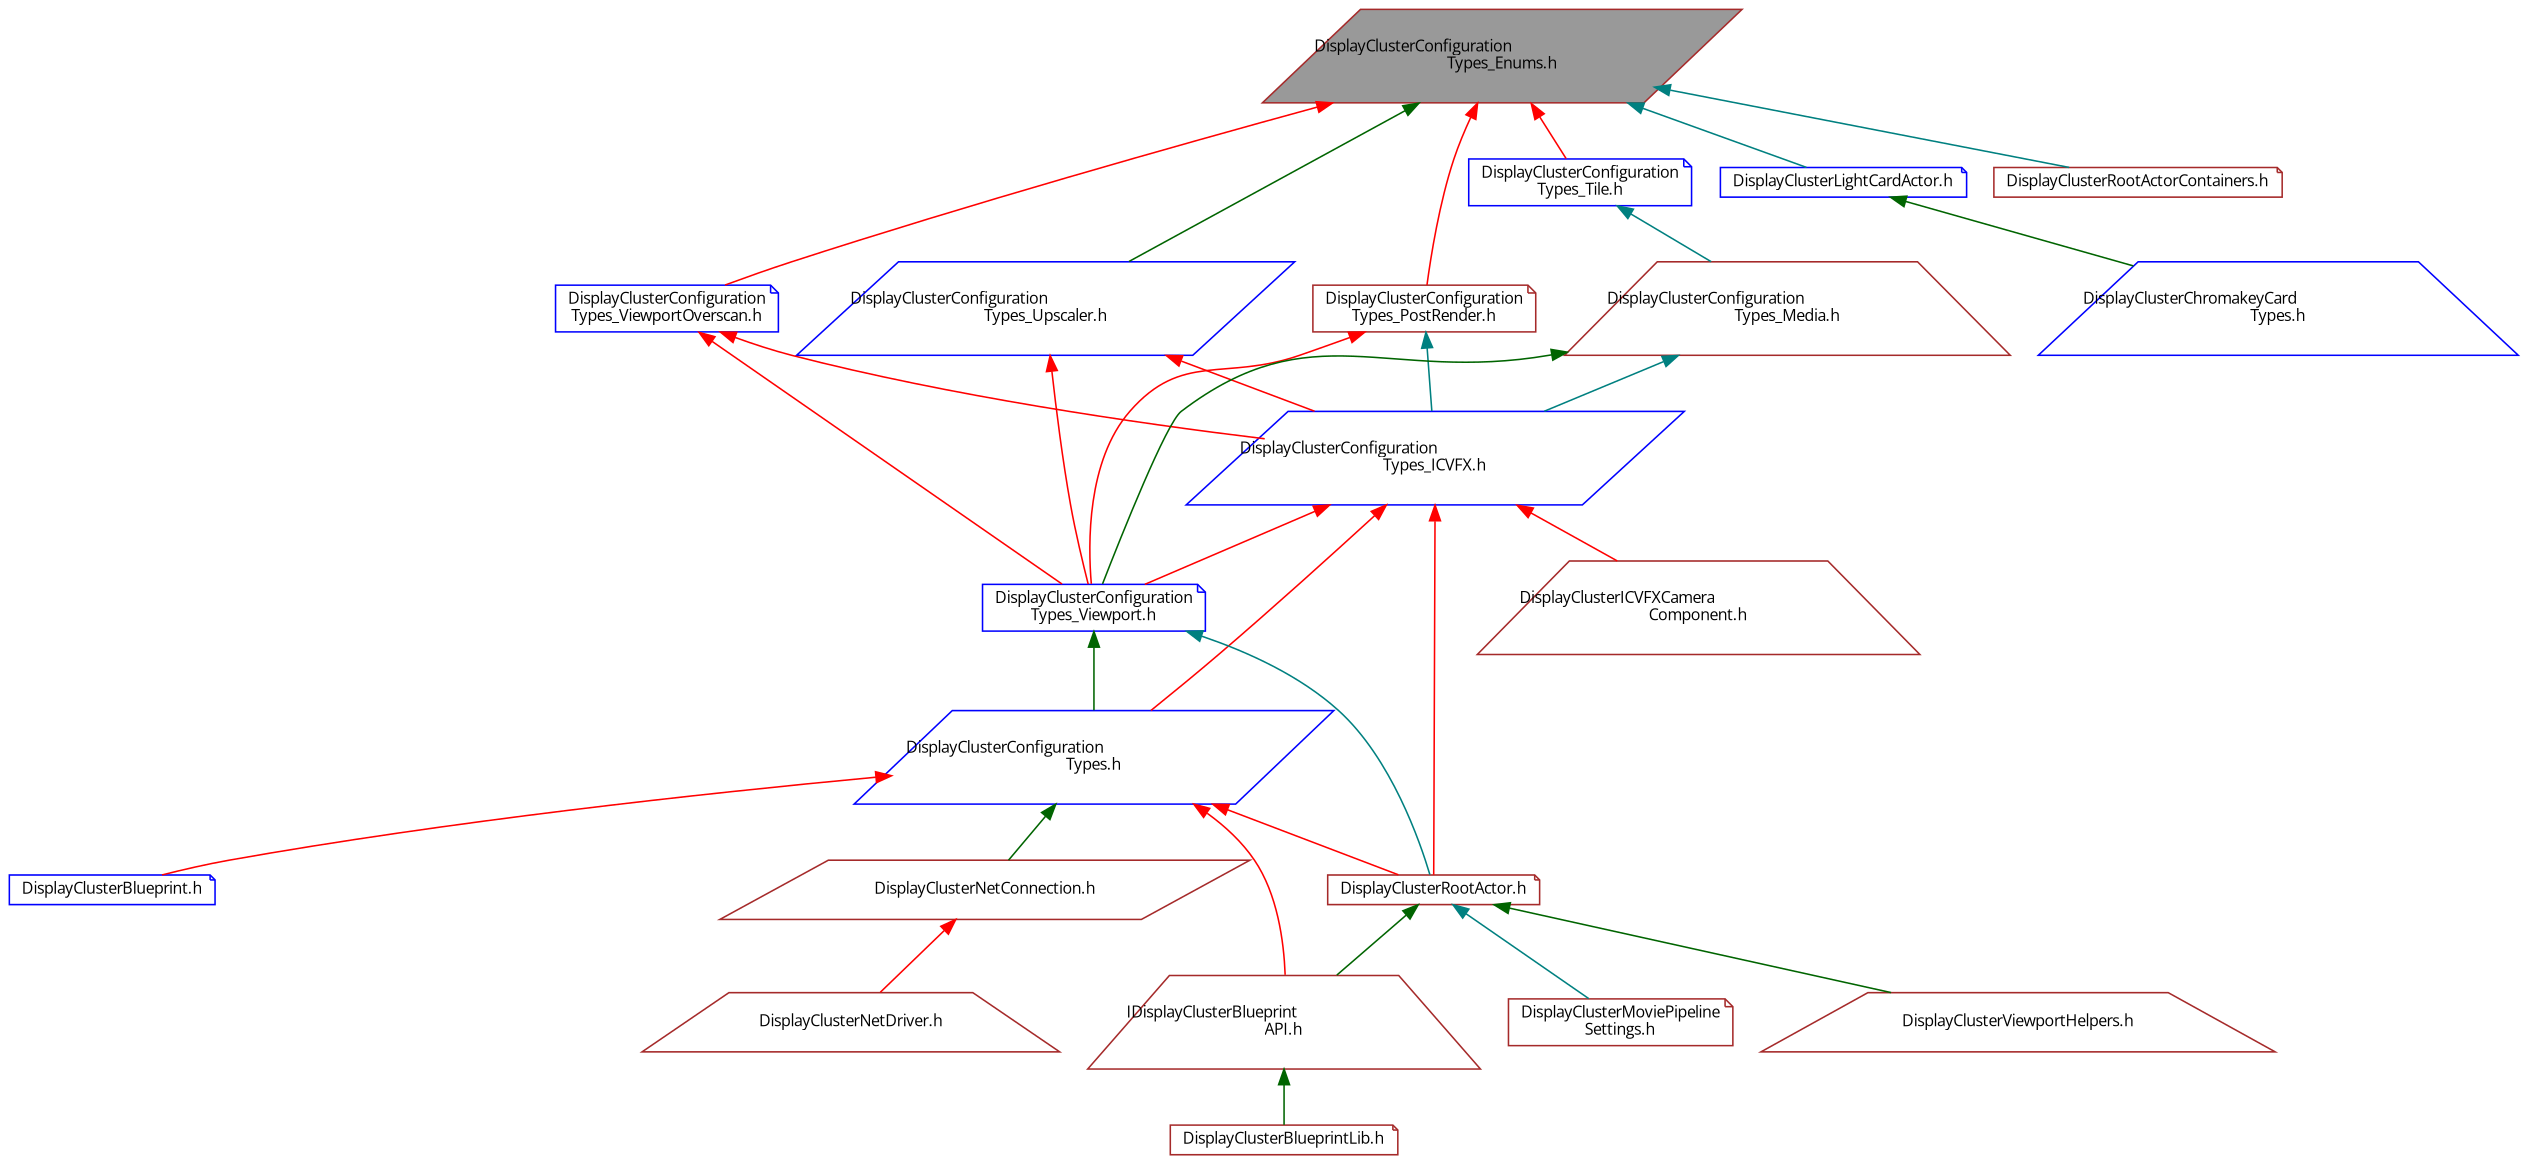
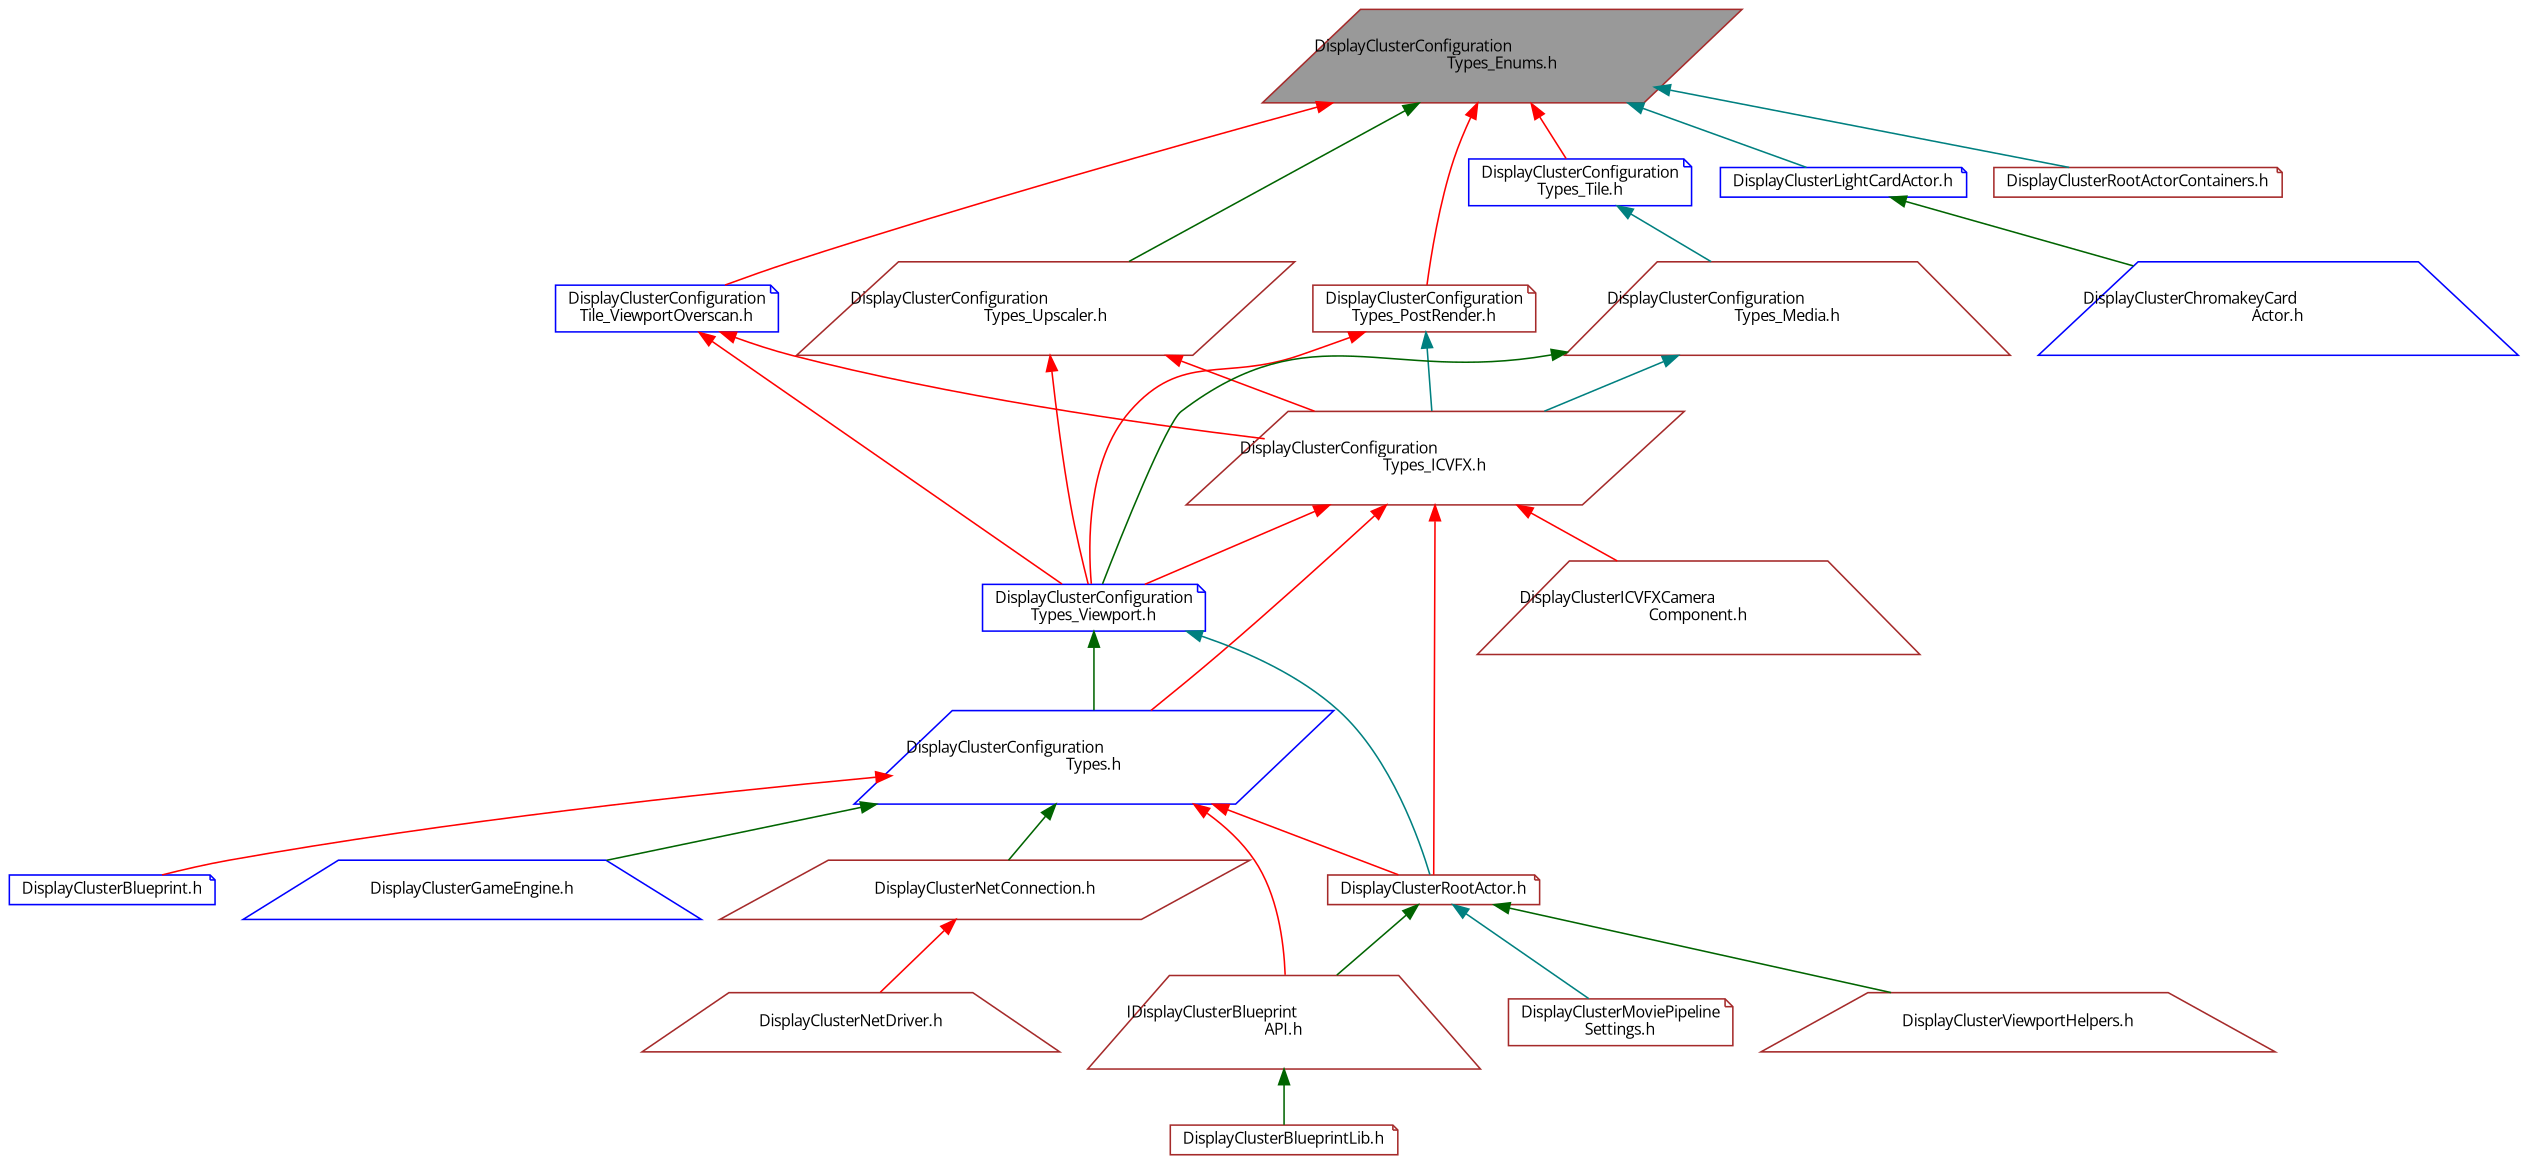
(667, 309) -> (667, 309)
(1046, 309) -> (1046, 309)
(2278, 309) -> (2278, 309)
(1435, 458) -> (1435, 458)
none -> (472, 890)
